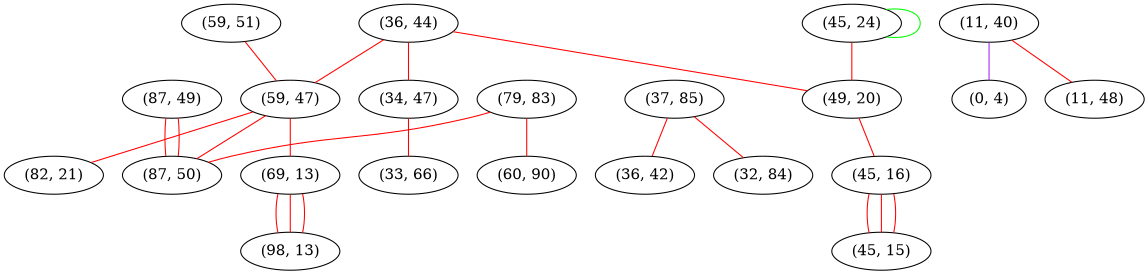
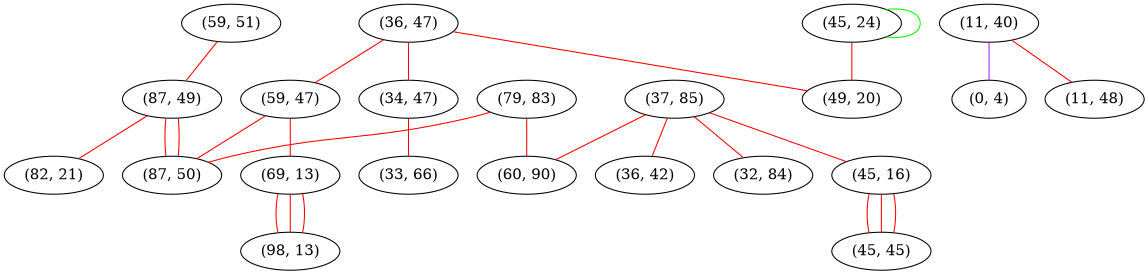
(408, 23) -> (408, 23)
(261, 61) -> (202, 61)
(172, 137) -> (113, 137)
none -> (601, 137)
(867, 137) -> (778, 137)
(881, 251) -> (881, 251)
